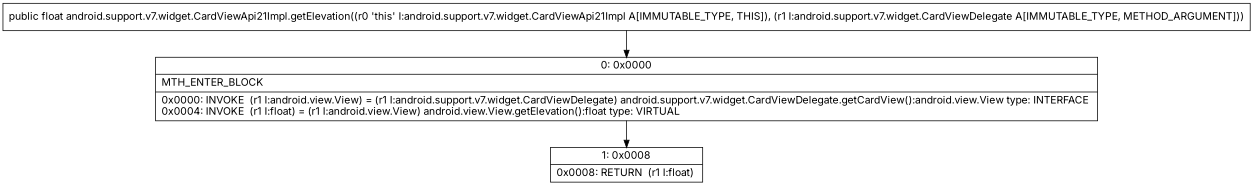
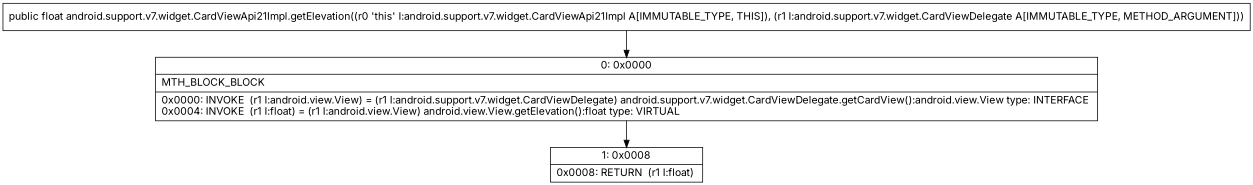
(213, 83) -> (214, 83)
